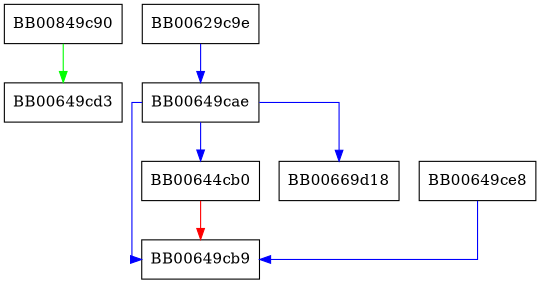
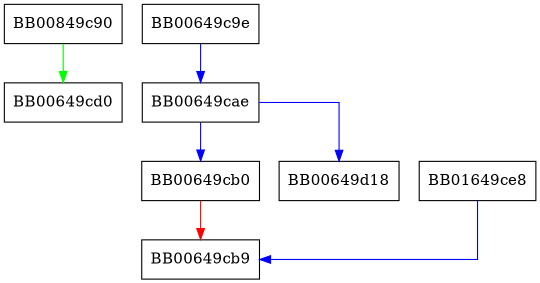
(201, 24) -> (201, 24)
(63, 102) -> (63, 102)
(132, 176) -> none
(201, 181) -> (201, 181)
(339, 181) -> (339, 181)
(478, 181) -> (478, 181)
